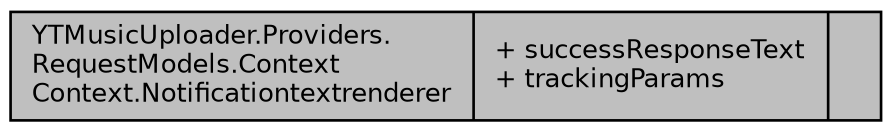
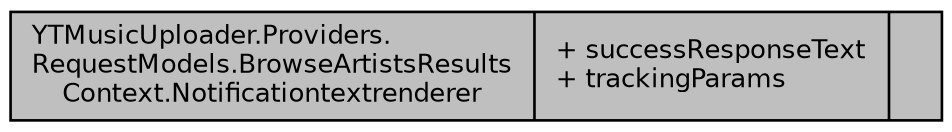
(187, 65) -> (273, 65)
